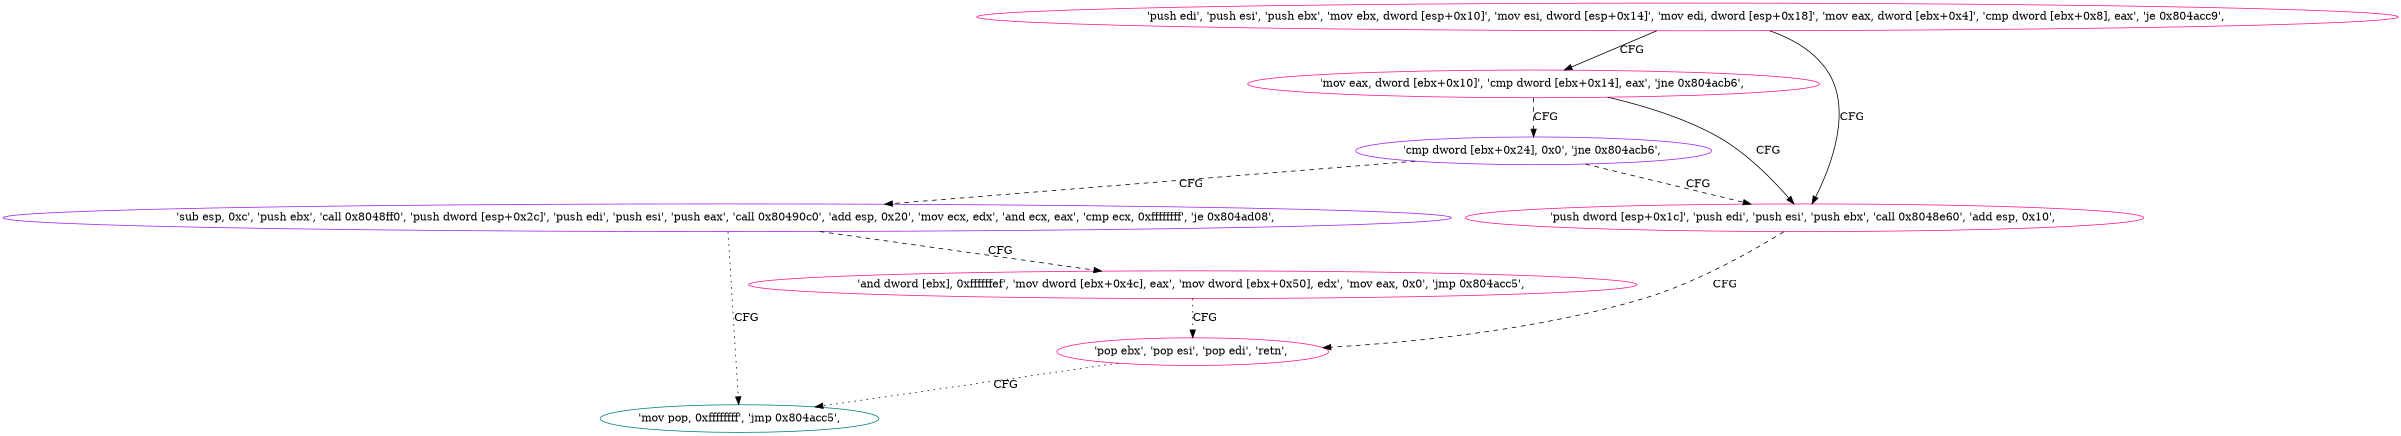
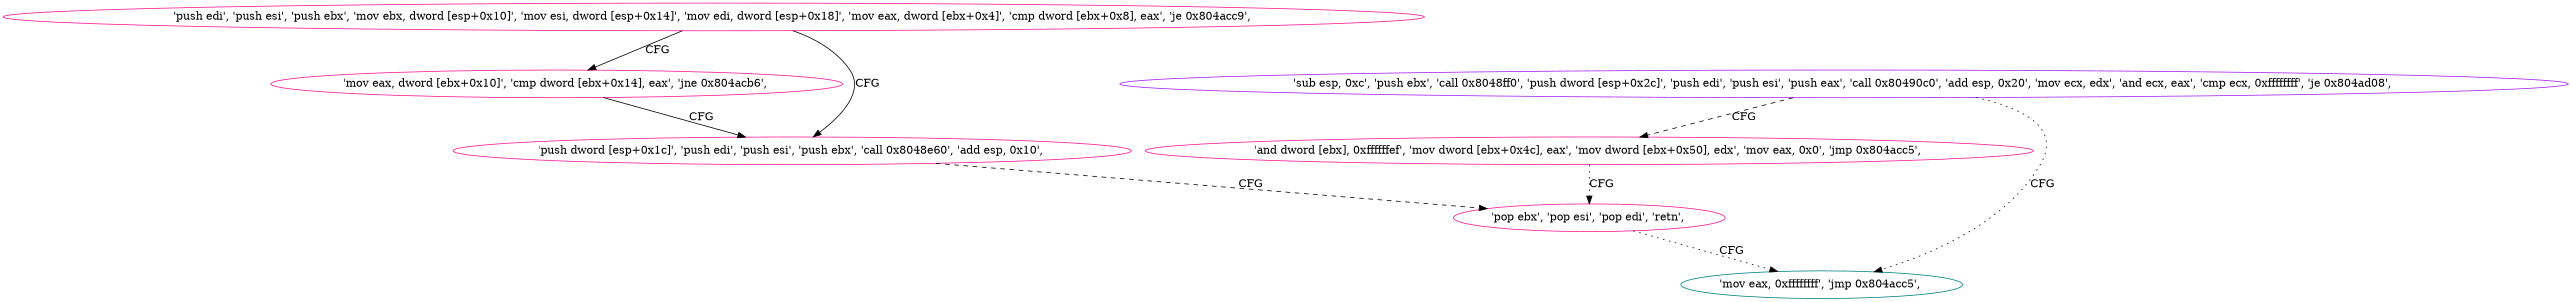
(1534, 151) -> none
(740, 419) -> (1822, 285)
